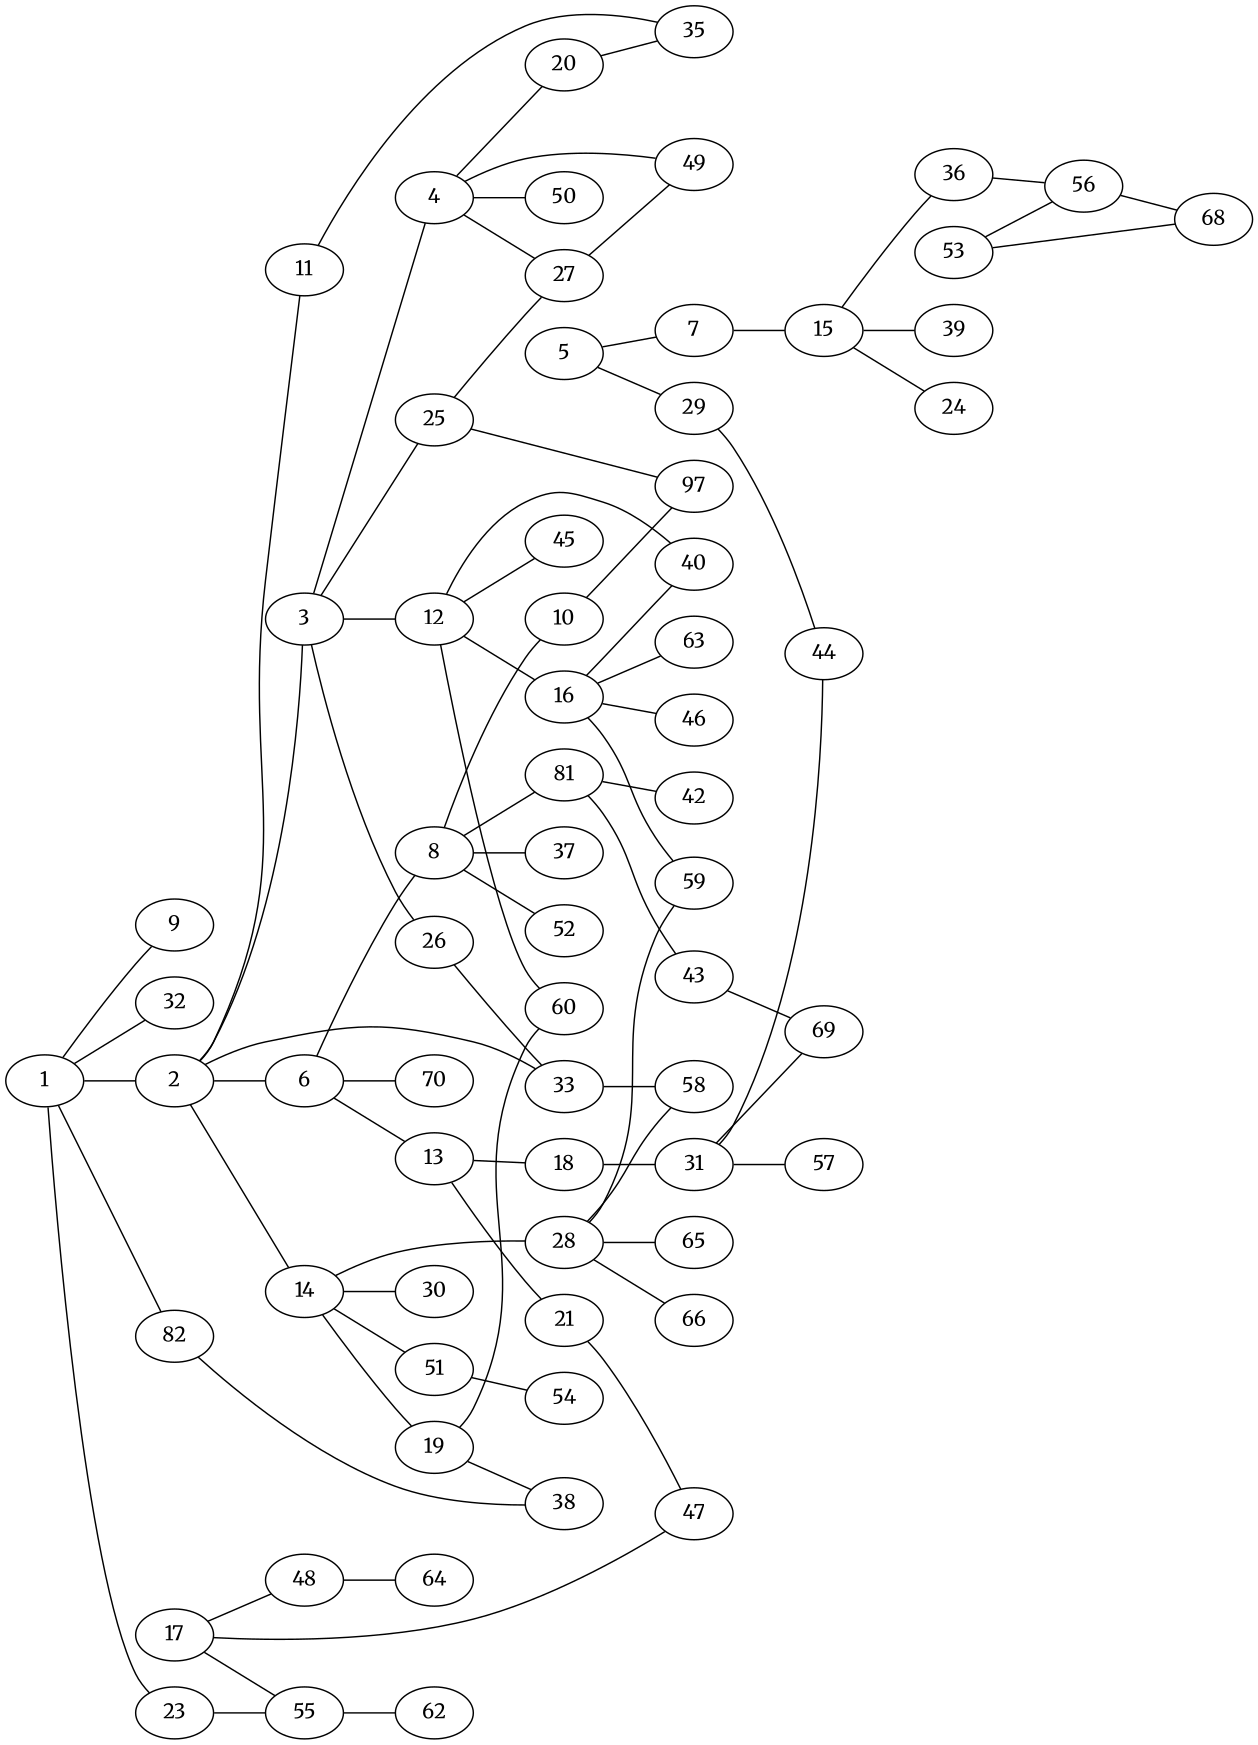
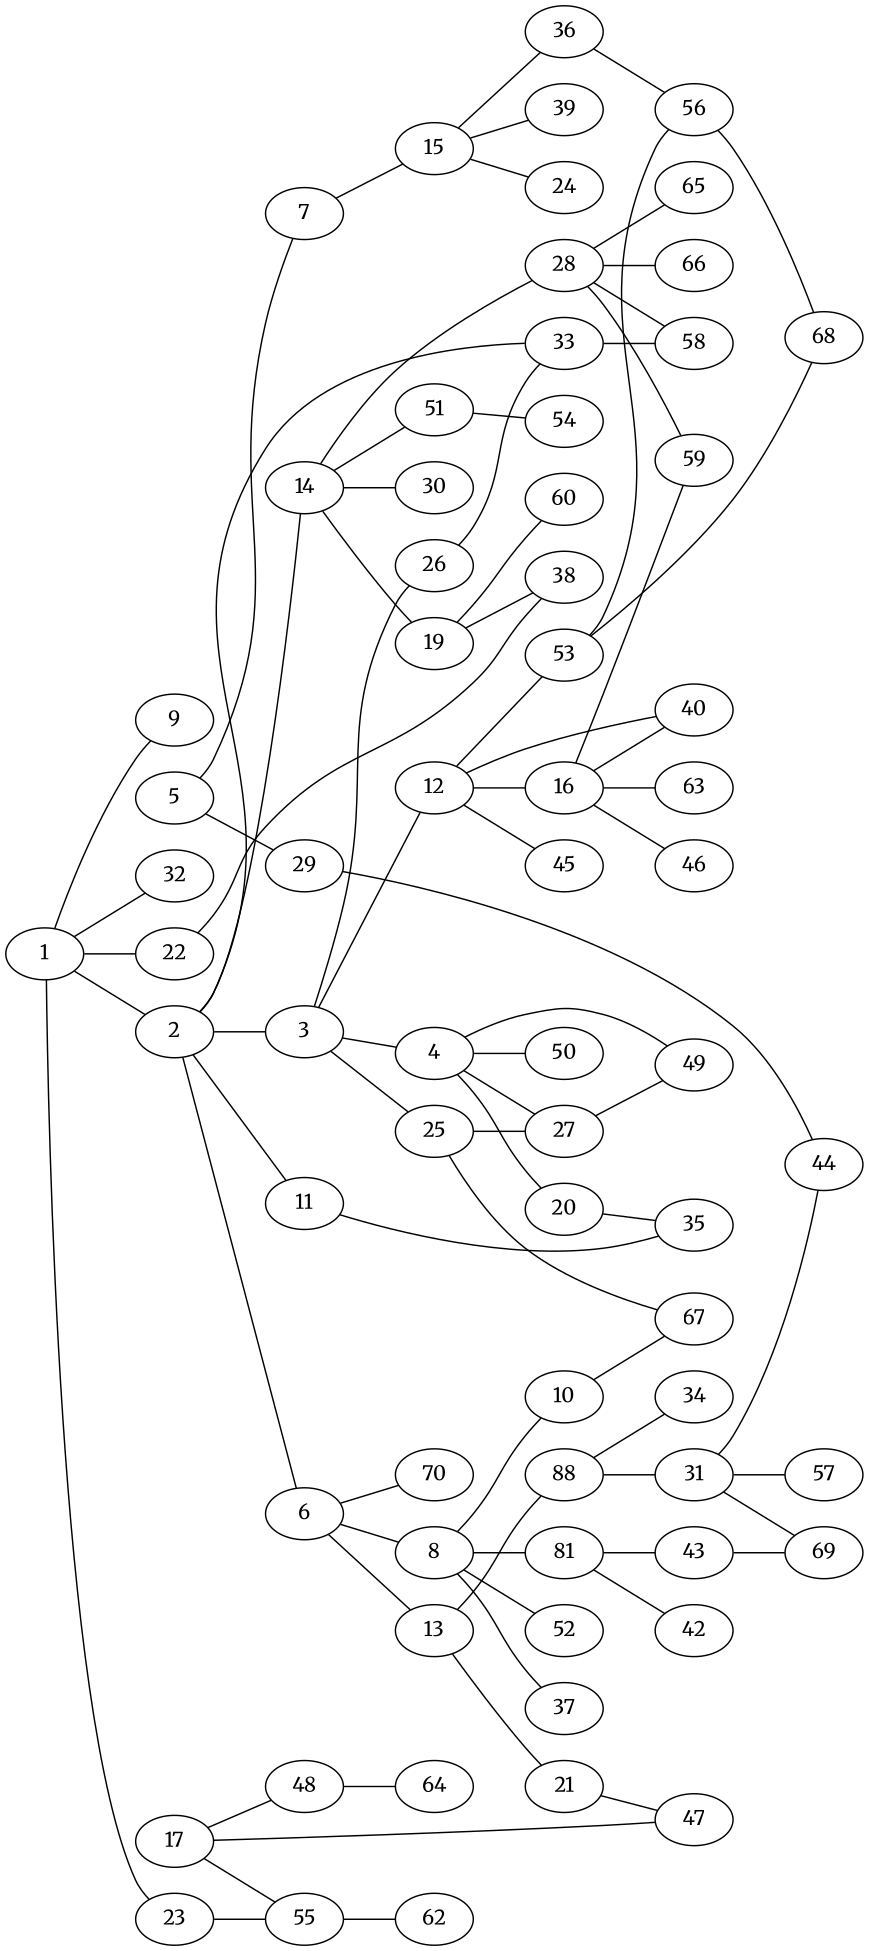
(694, 486) -> (694, 1319)
(476, 812) -> (499, 721)
(564, 1165) -> (564, 1475)
(175, 1336) -> (175, 954)
none -> (694, 1397)
